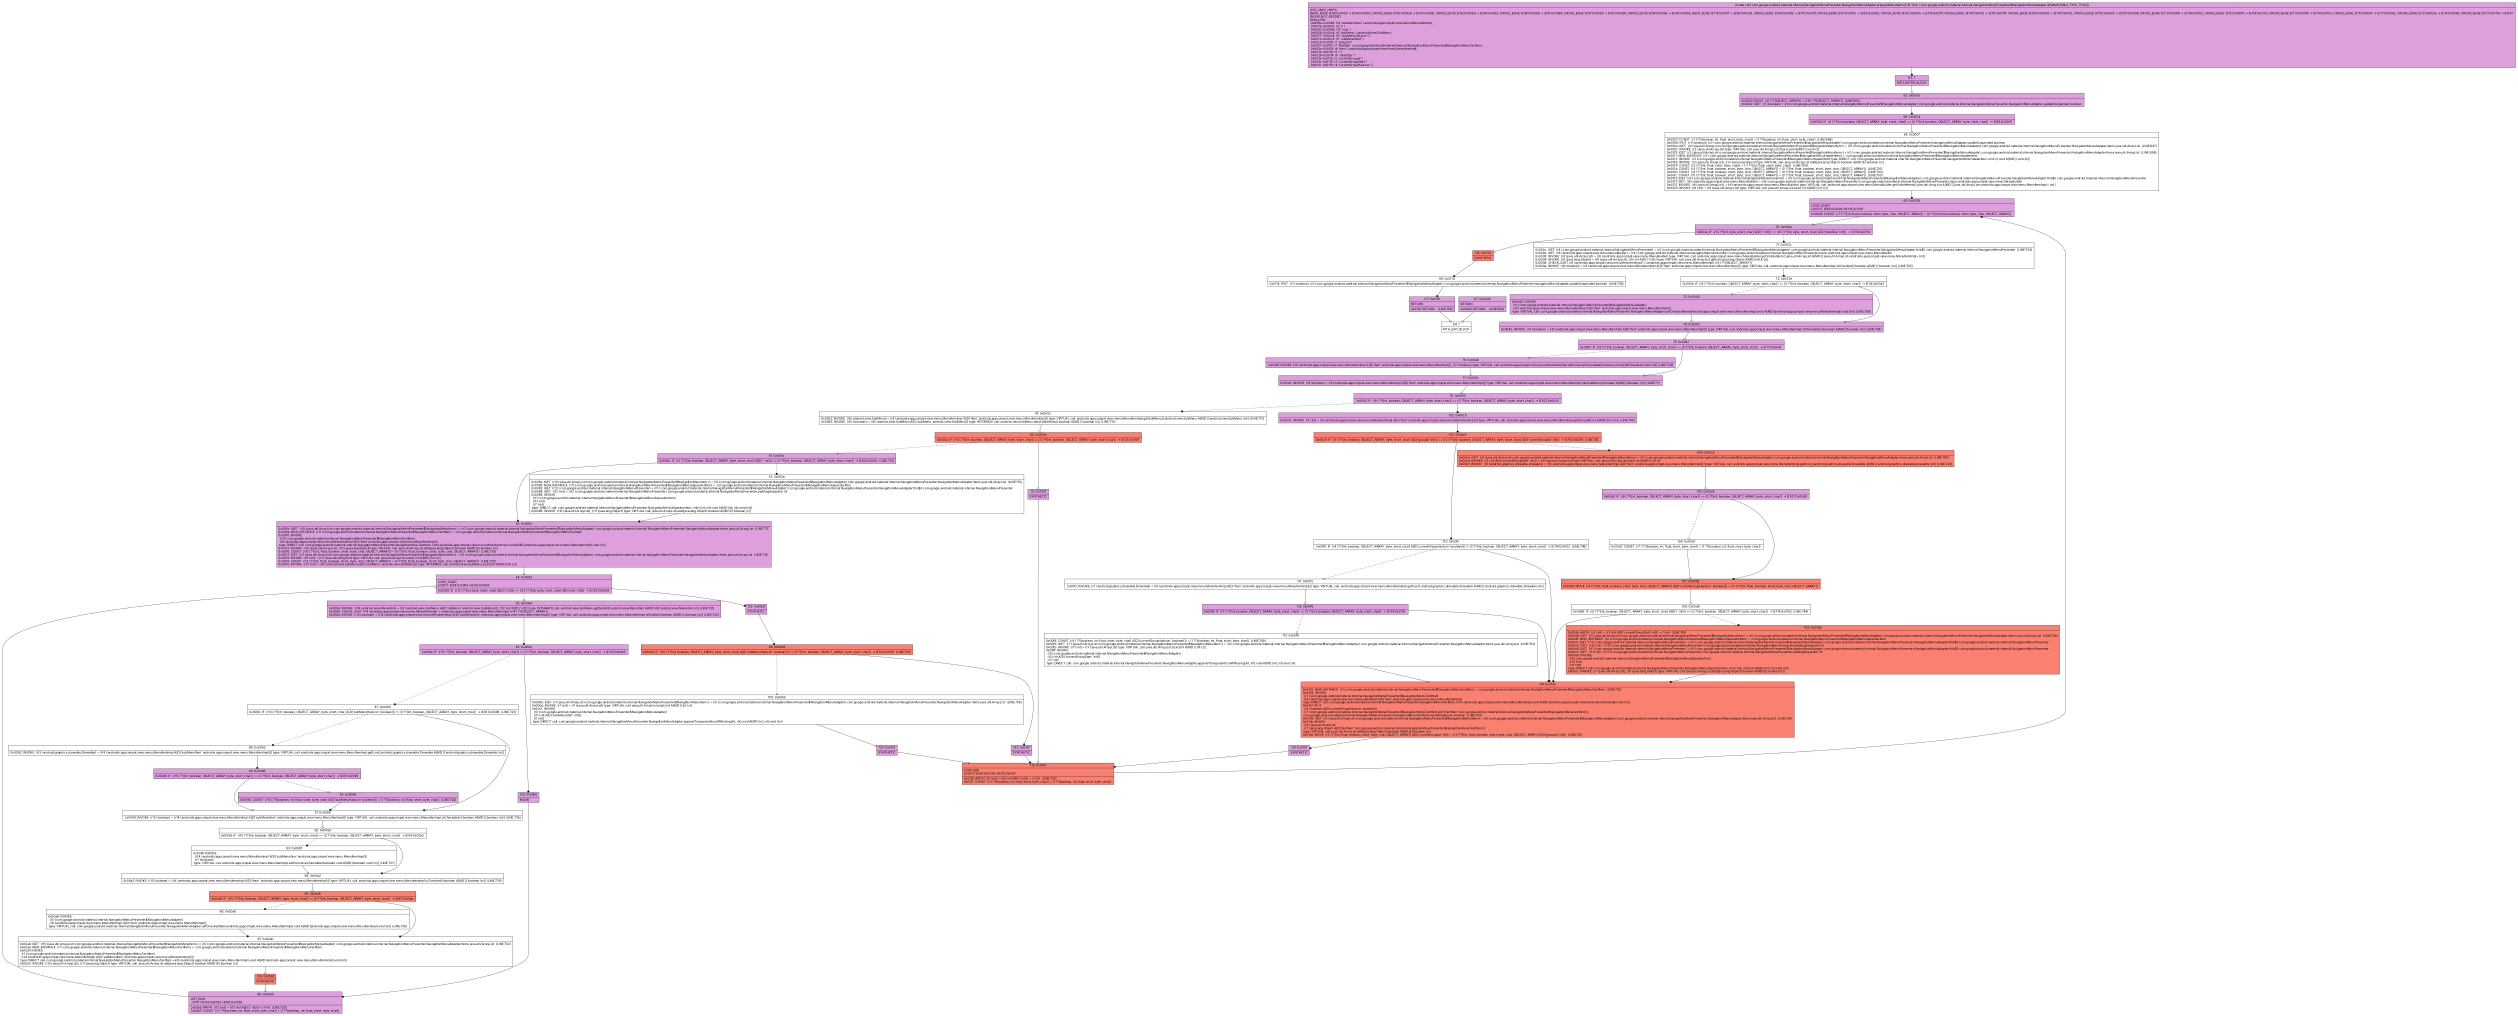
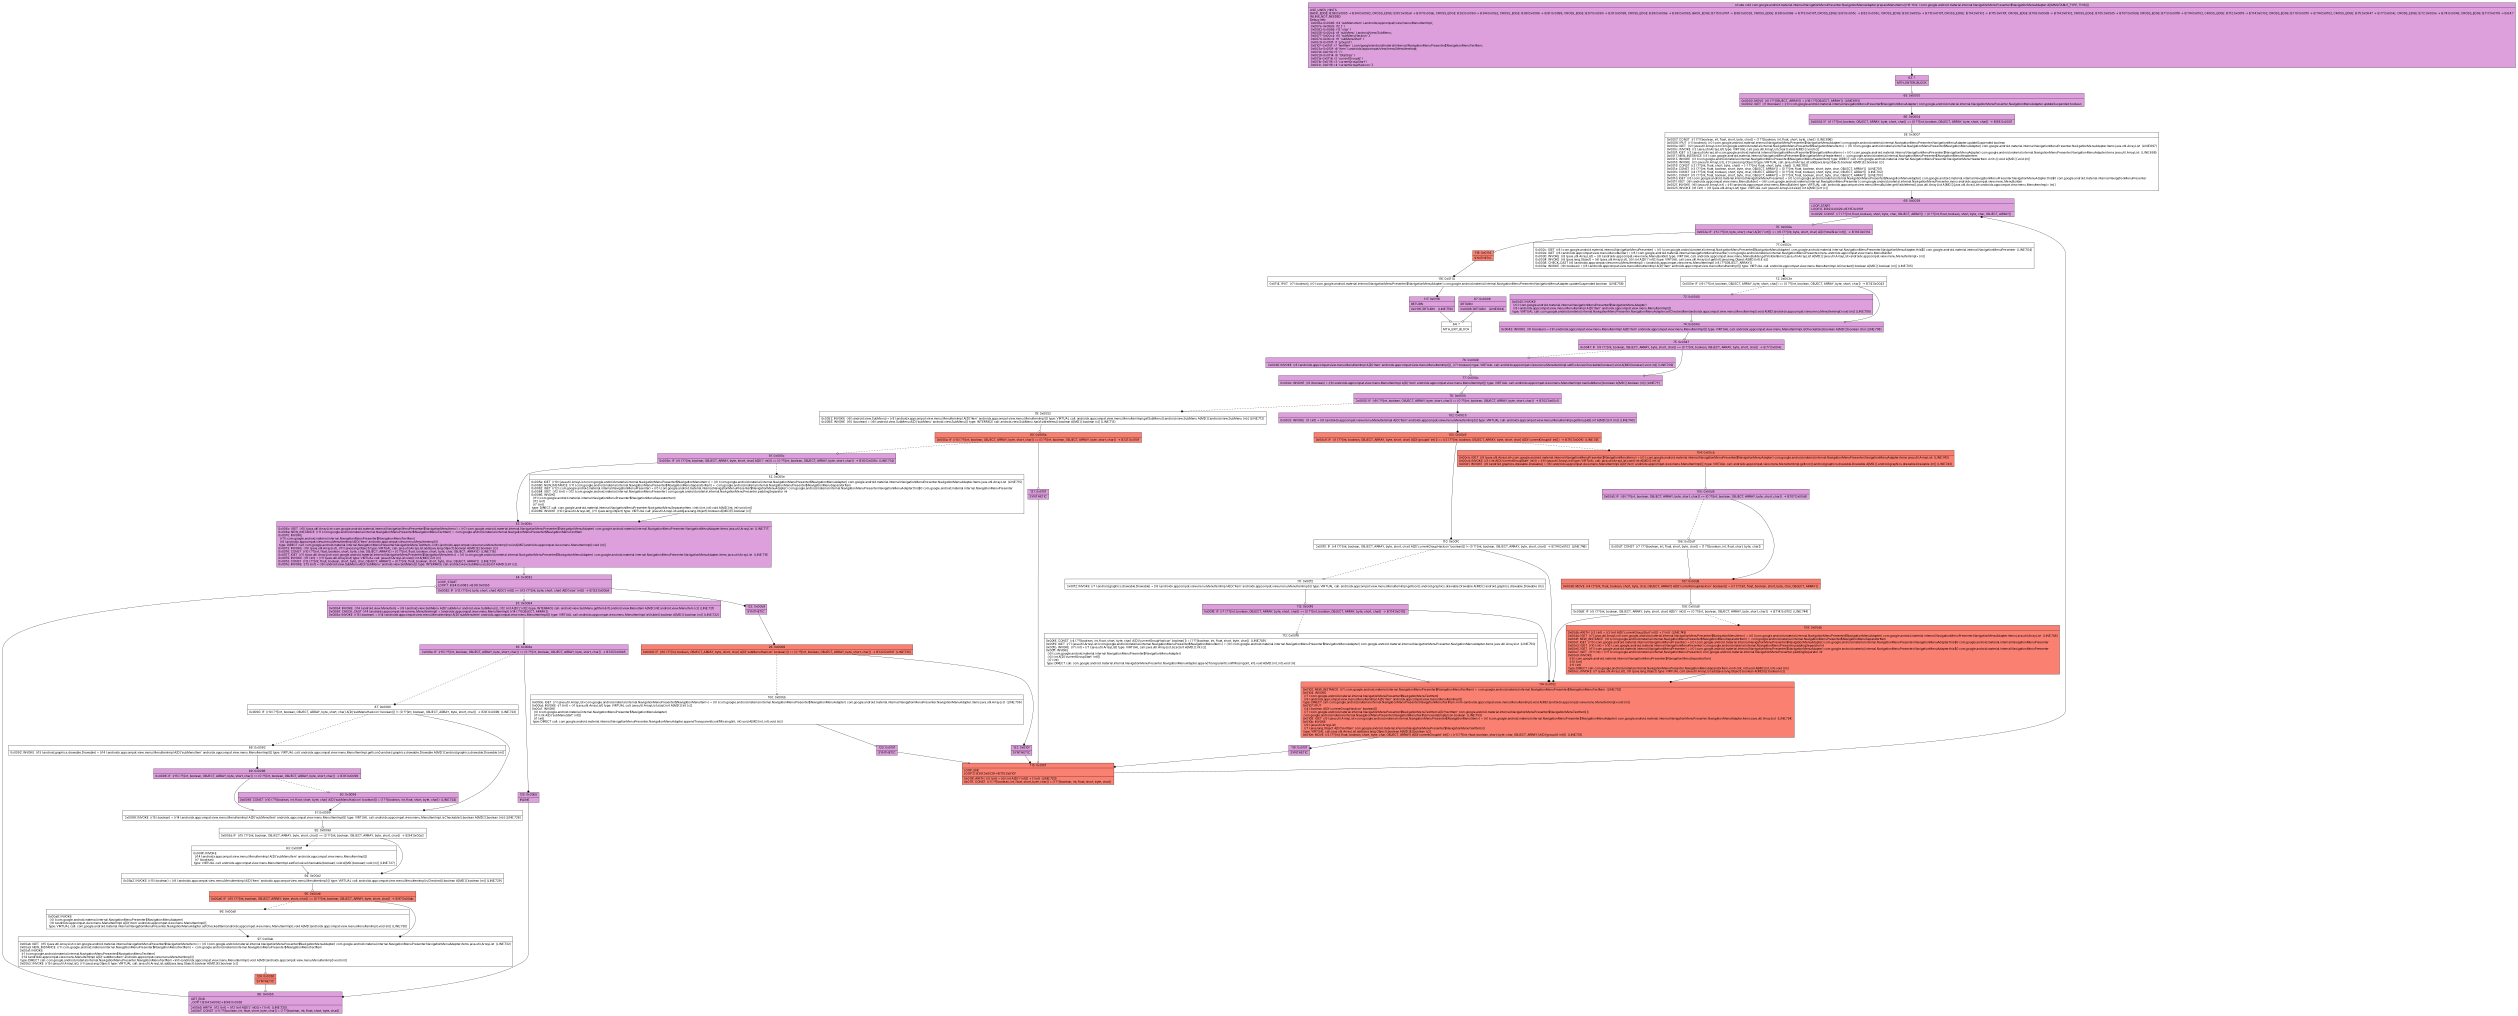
(1315, 722) -> (1315, 722)
